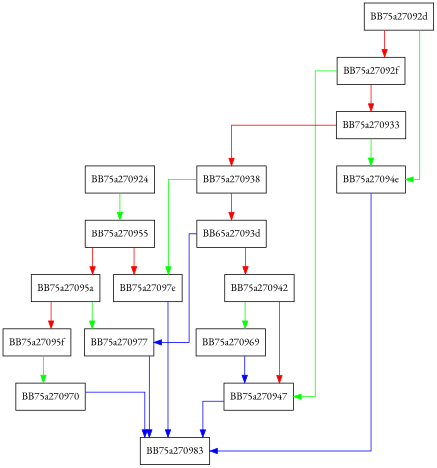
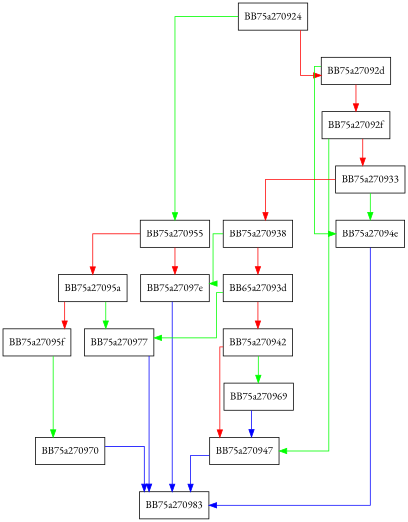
none -> (301, 59)
(189, 298) -> (215, 338)
